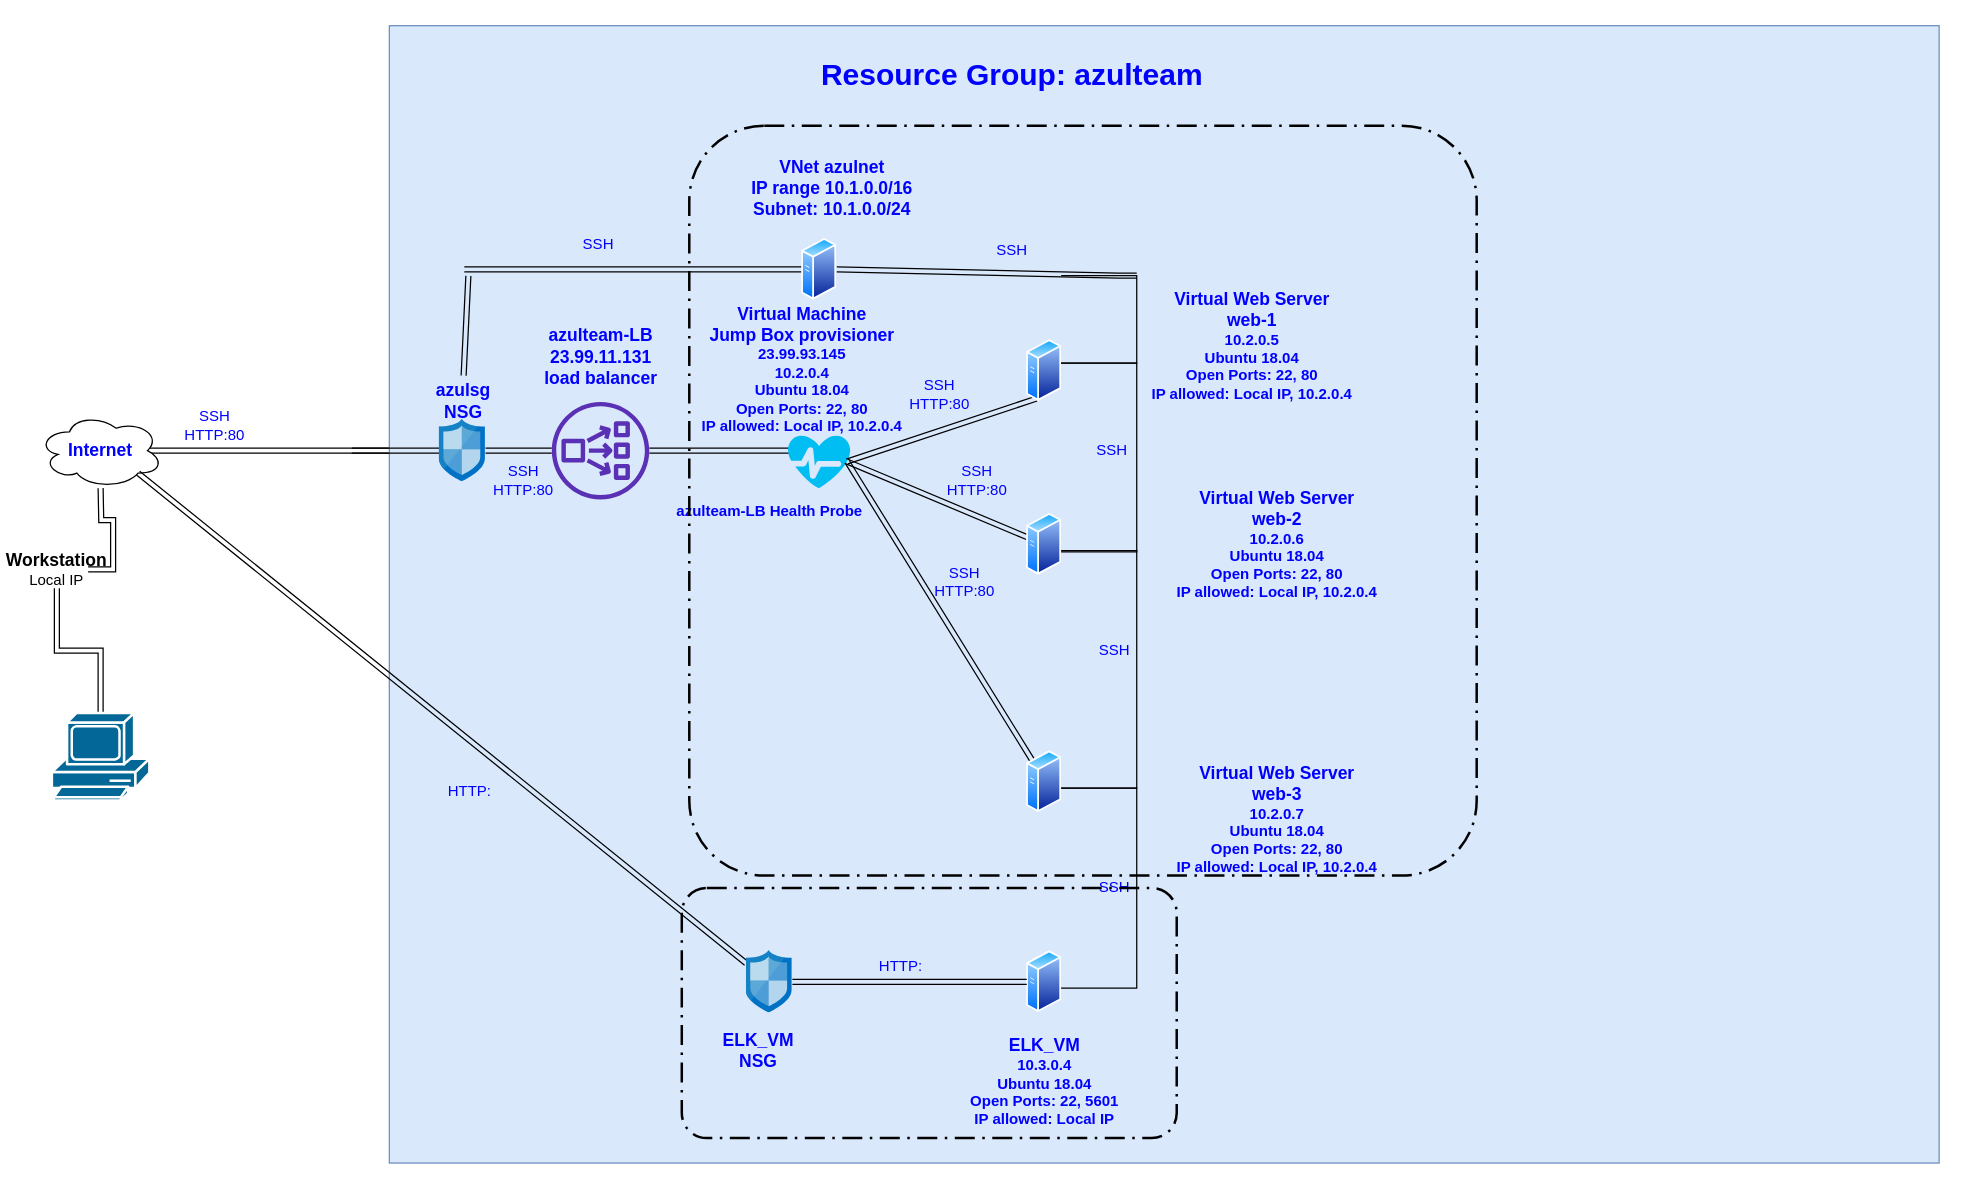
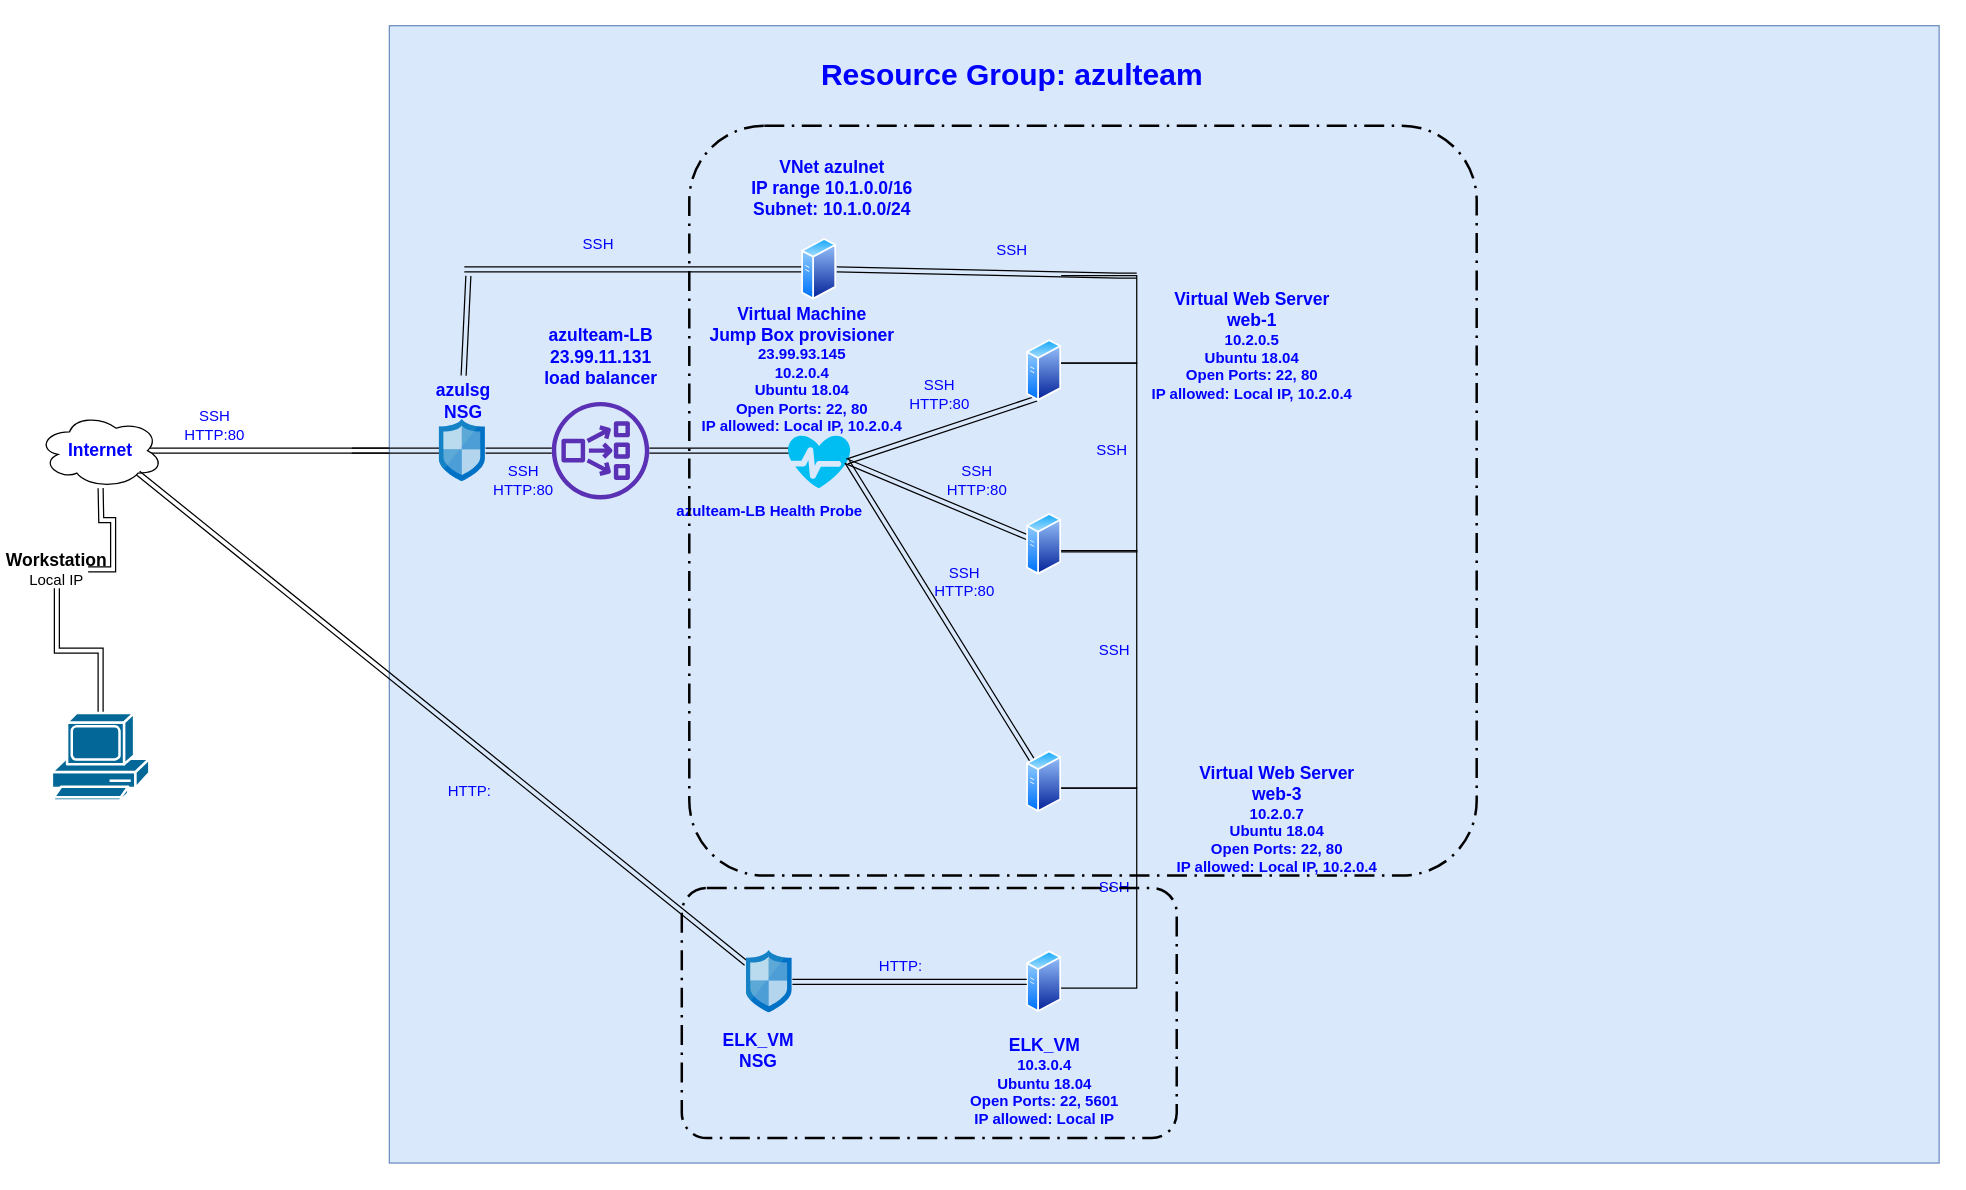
(1277, 544) -> none
